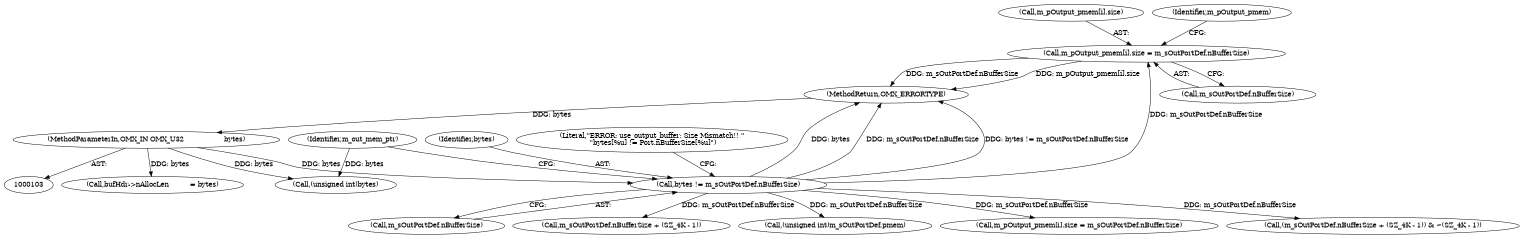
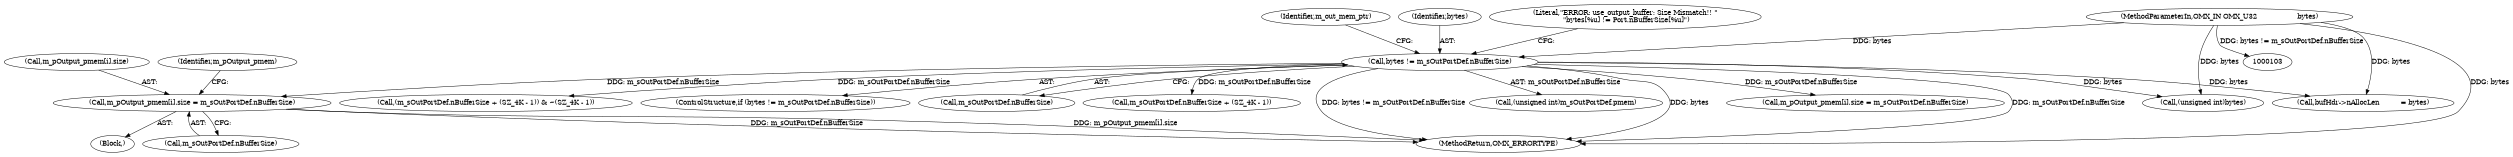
none -> (1960, 71)
none -> (775, 103)
(517, 113) -> (2132, 138)
none -> (113, 144)
(345, 160) -> (1957, 74)
(100, 164) -> (2292, 42)
(866, 205) -> (1566, 83)
